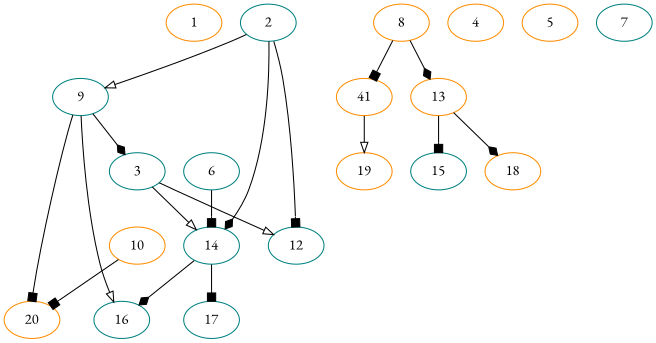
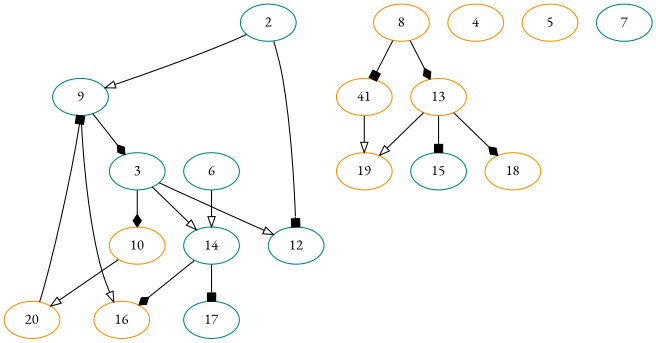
(194, 23) -> none
none -> (405, 130)
(263, 133) -> none
(212, 199) -> (212, 199)
(51, 202) -> (62, 215)
none -> (137, 202)
(89, 280) -> (89, 280)
(122, 320) -> (122, 320)
